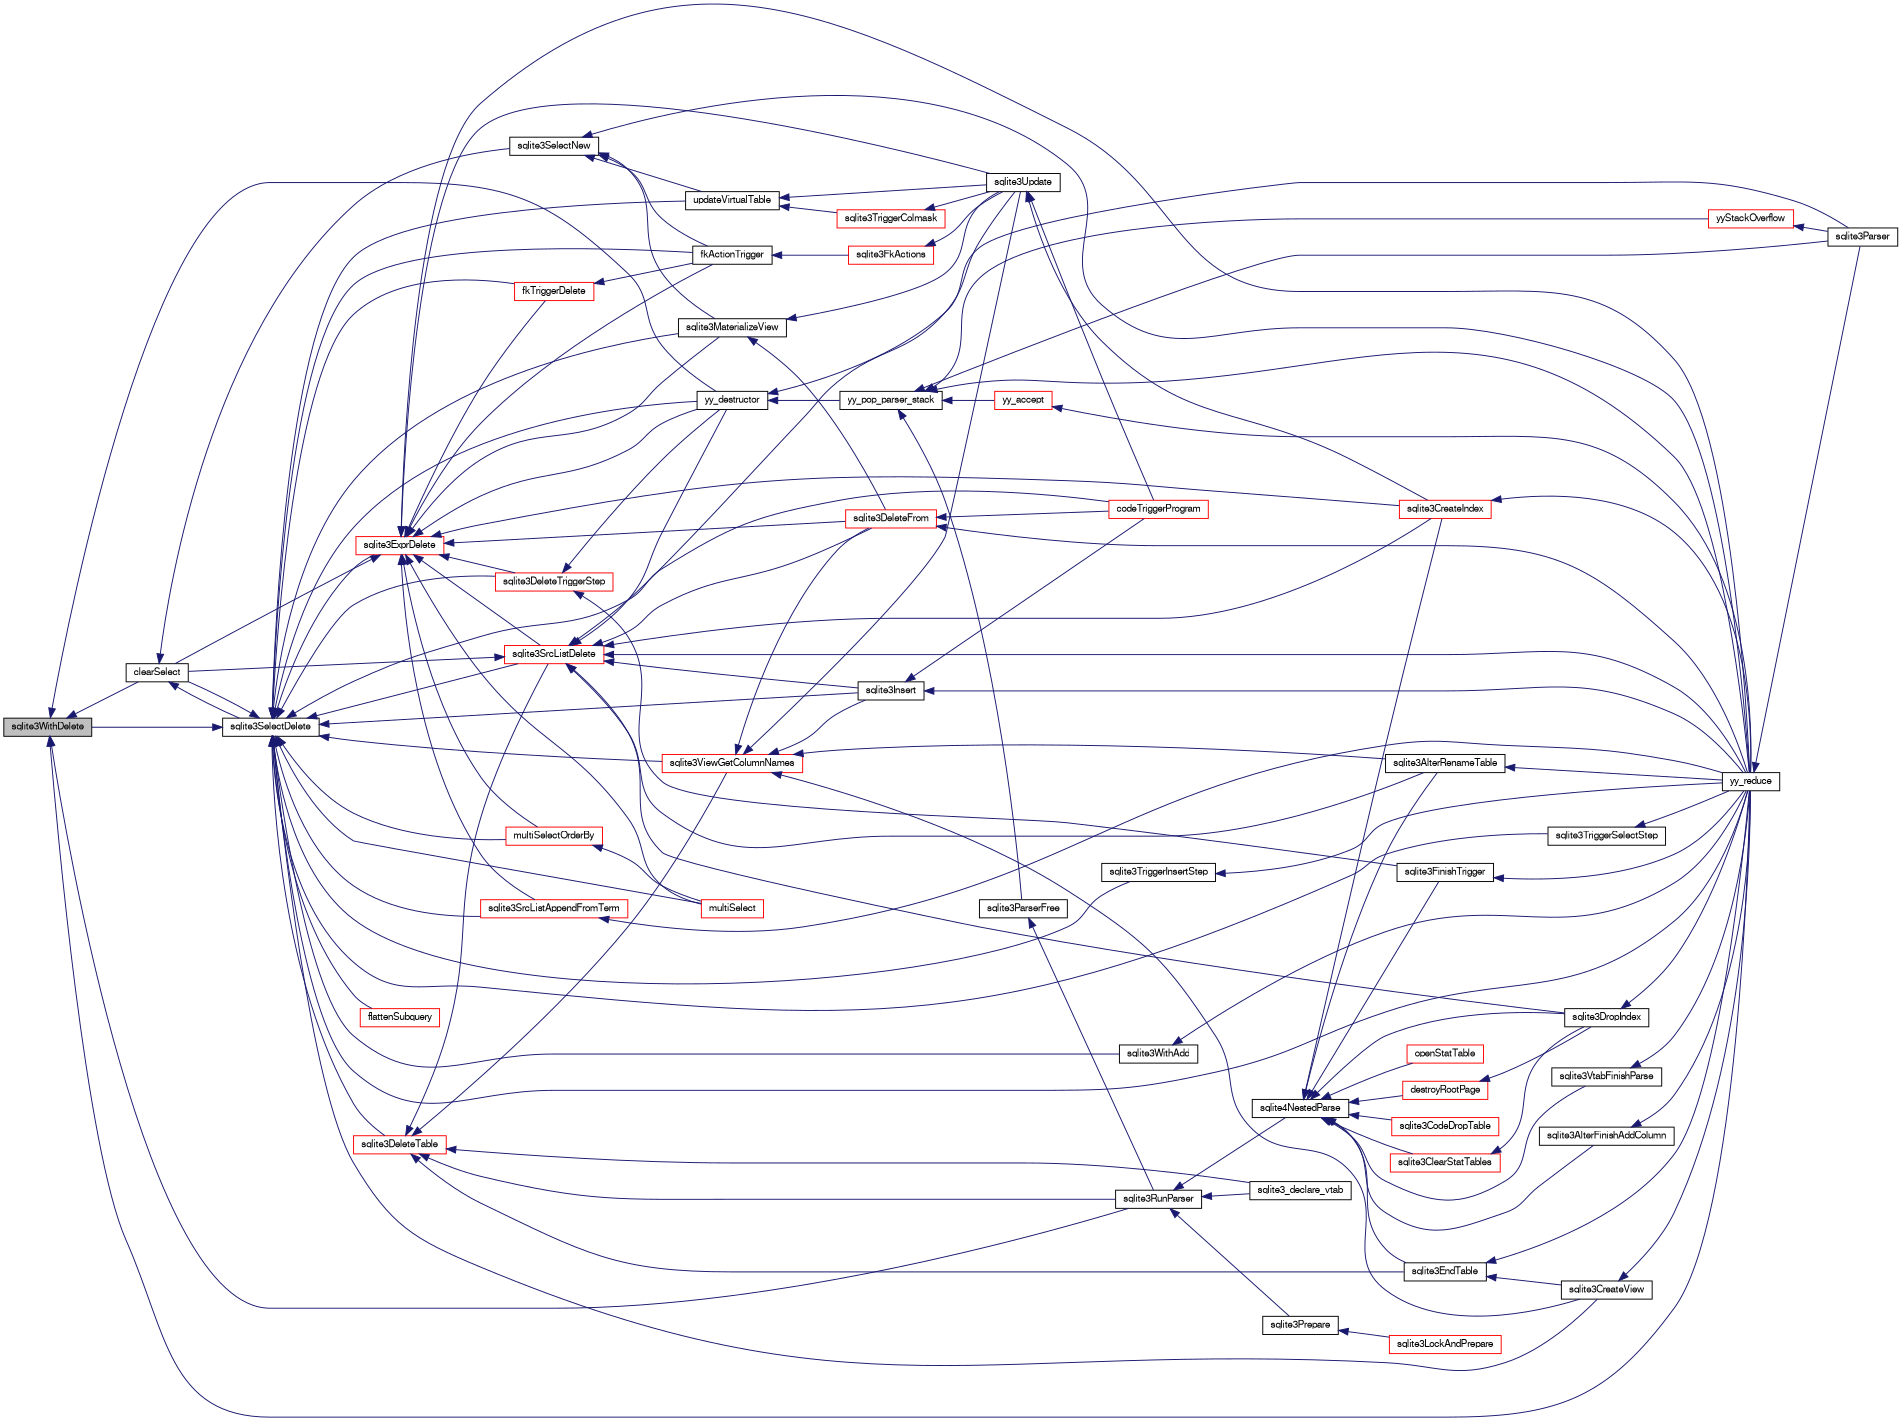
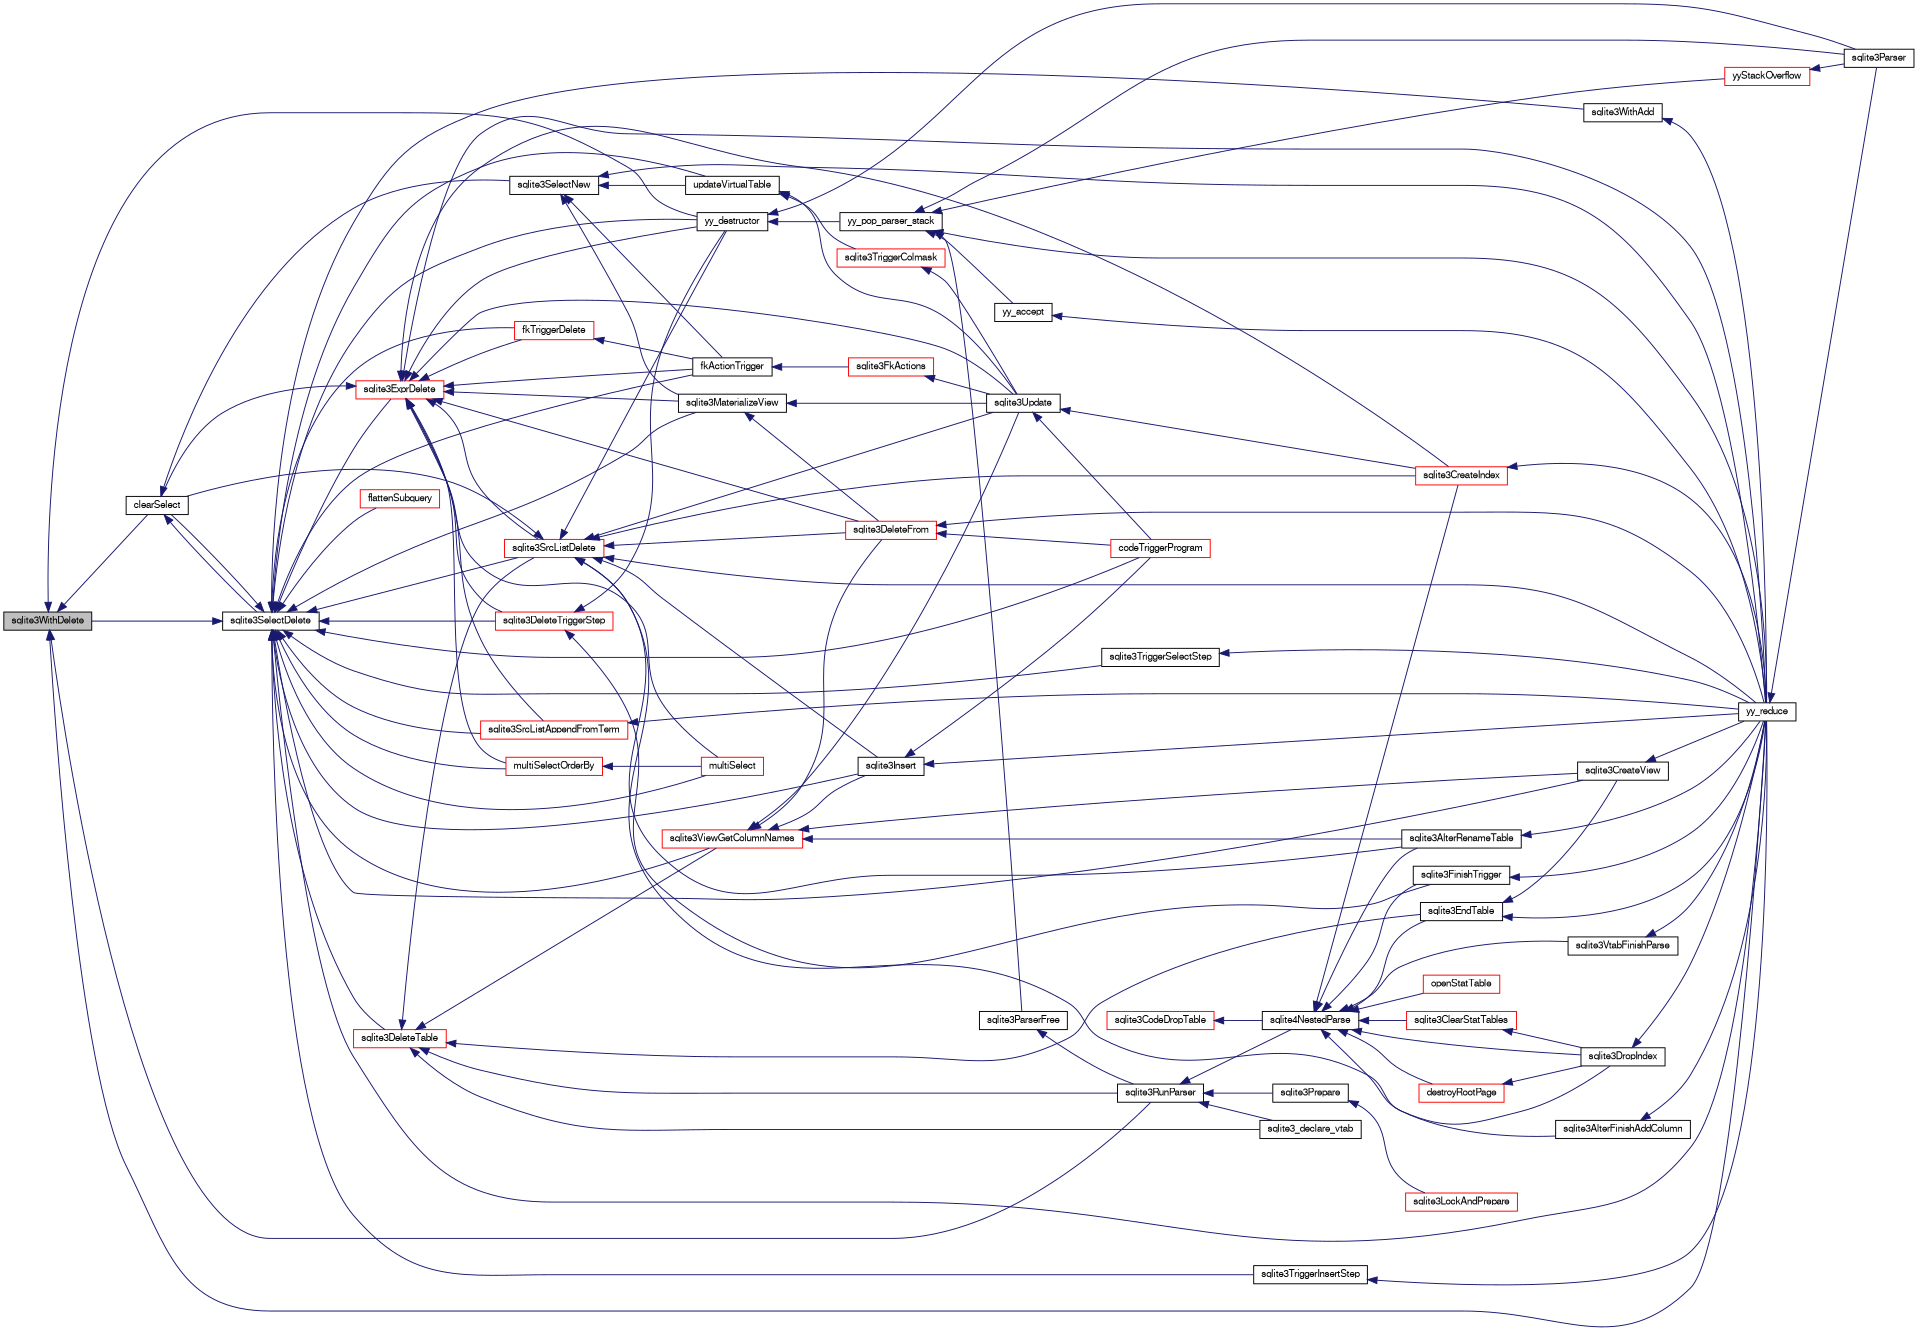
(1023, 400) -> (1023, 312)
(1375, 1118) -> (1243, 1021)
